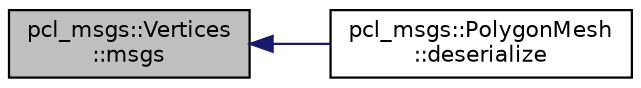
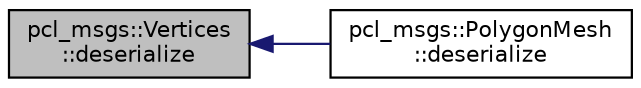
(129, 44) -> (129, 44)
